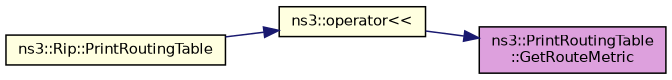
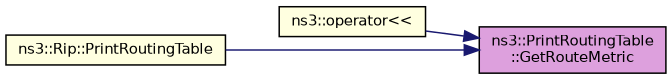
(245, 35) -> (345, 50)
